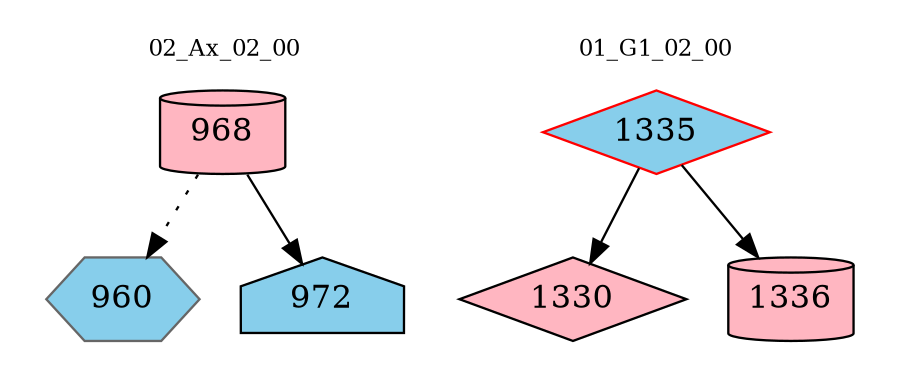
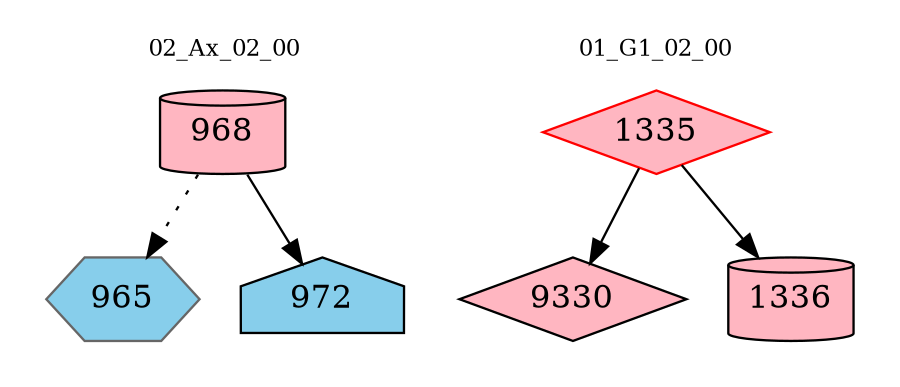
(656, 132) -> (656, 132)
(123, 299) -> (123, 299)
(573, 299) -> (573, 299)
